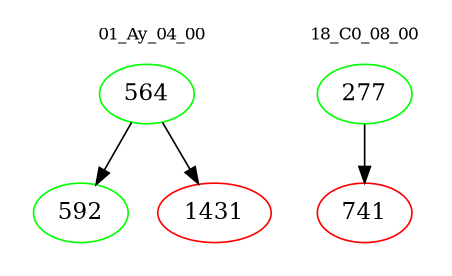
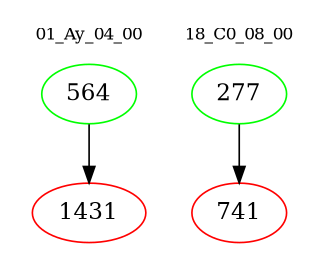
(81, 213) -> none
